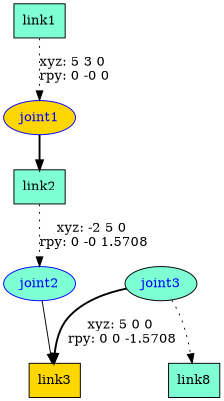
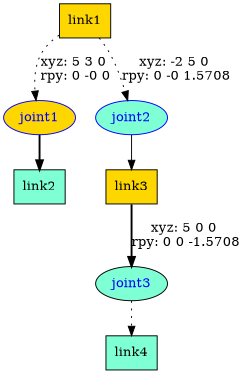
(40, 21) -> (85, 21)
(40, 230) -> (115, 63)
(78, 308) -> (132, 230)
(194, 380) -> (132, 353)
